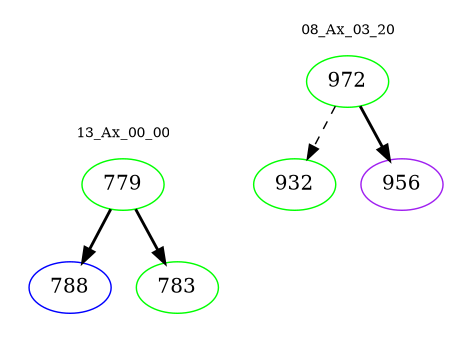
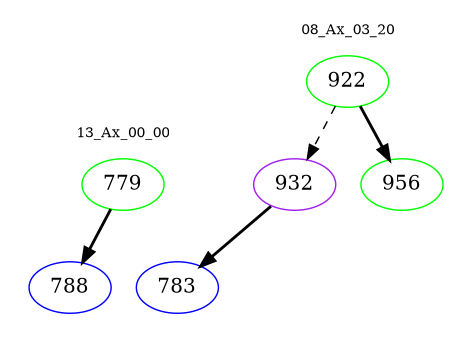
(348, 82) -> (348, 82)
(295, 185) -> (295, 185)
(402, 185) -> (402, 185)
(147, 230) -> (241, 231)
(177, 288) -> (177, 288)
